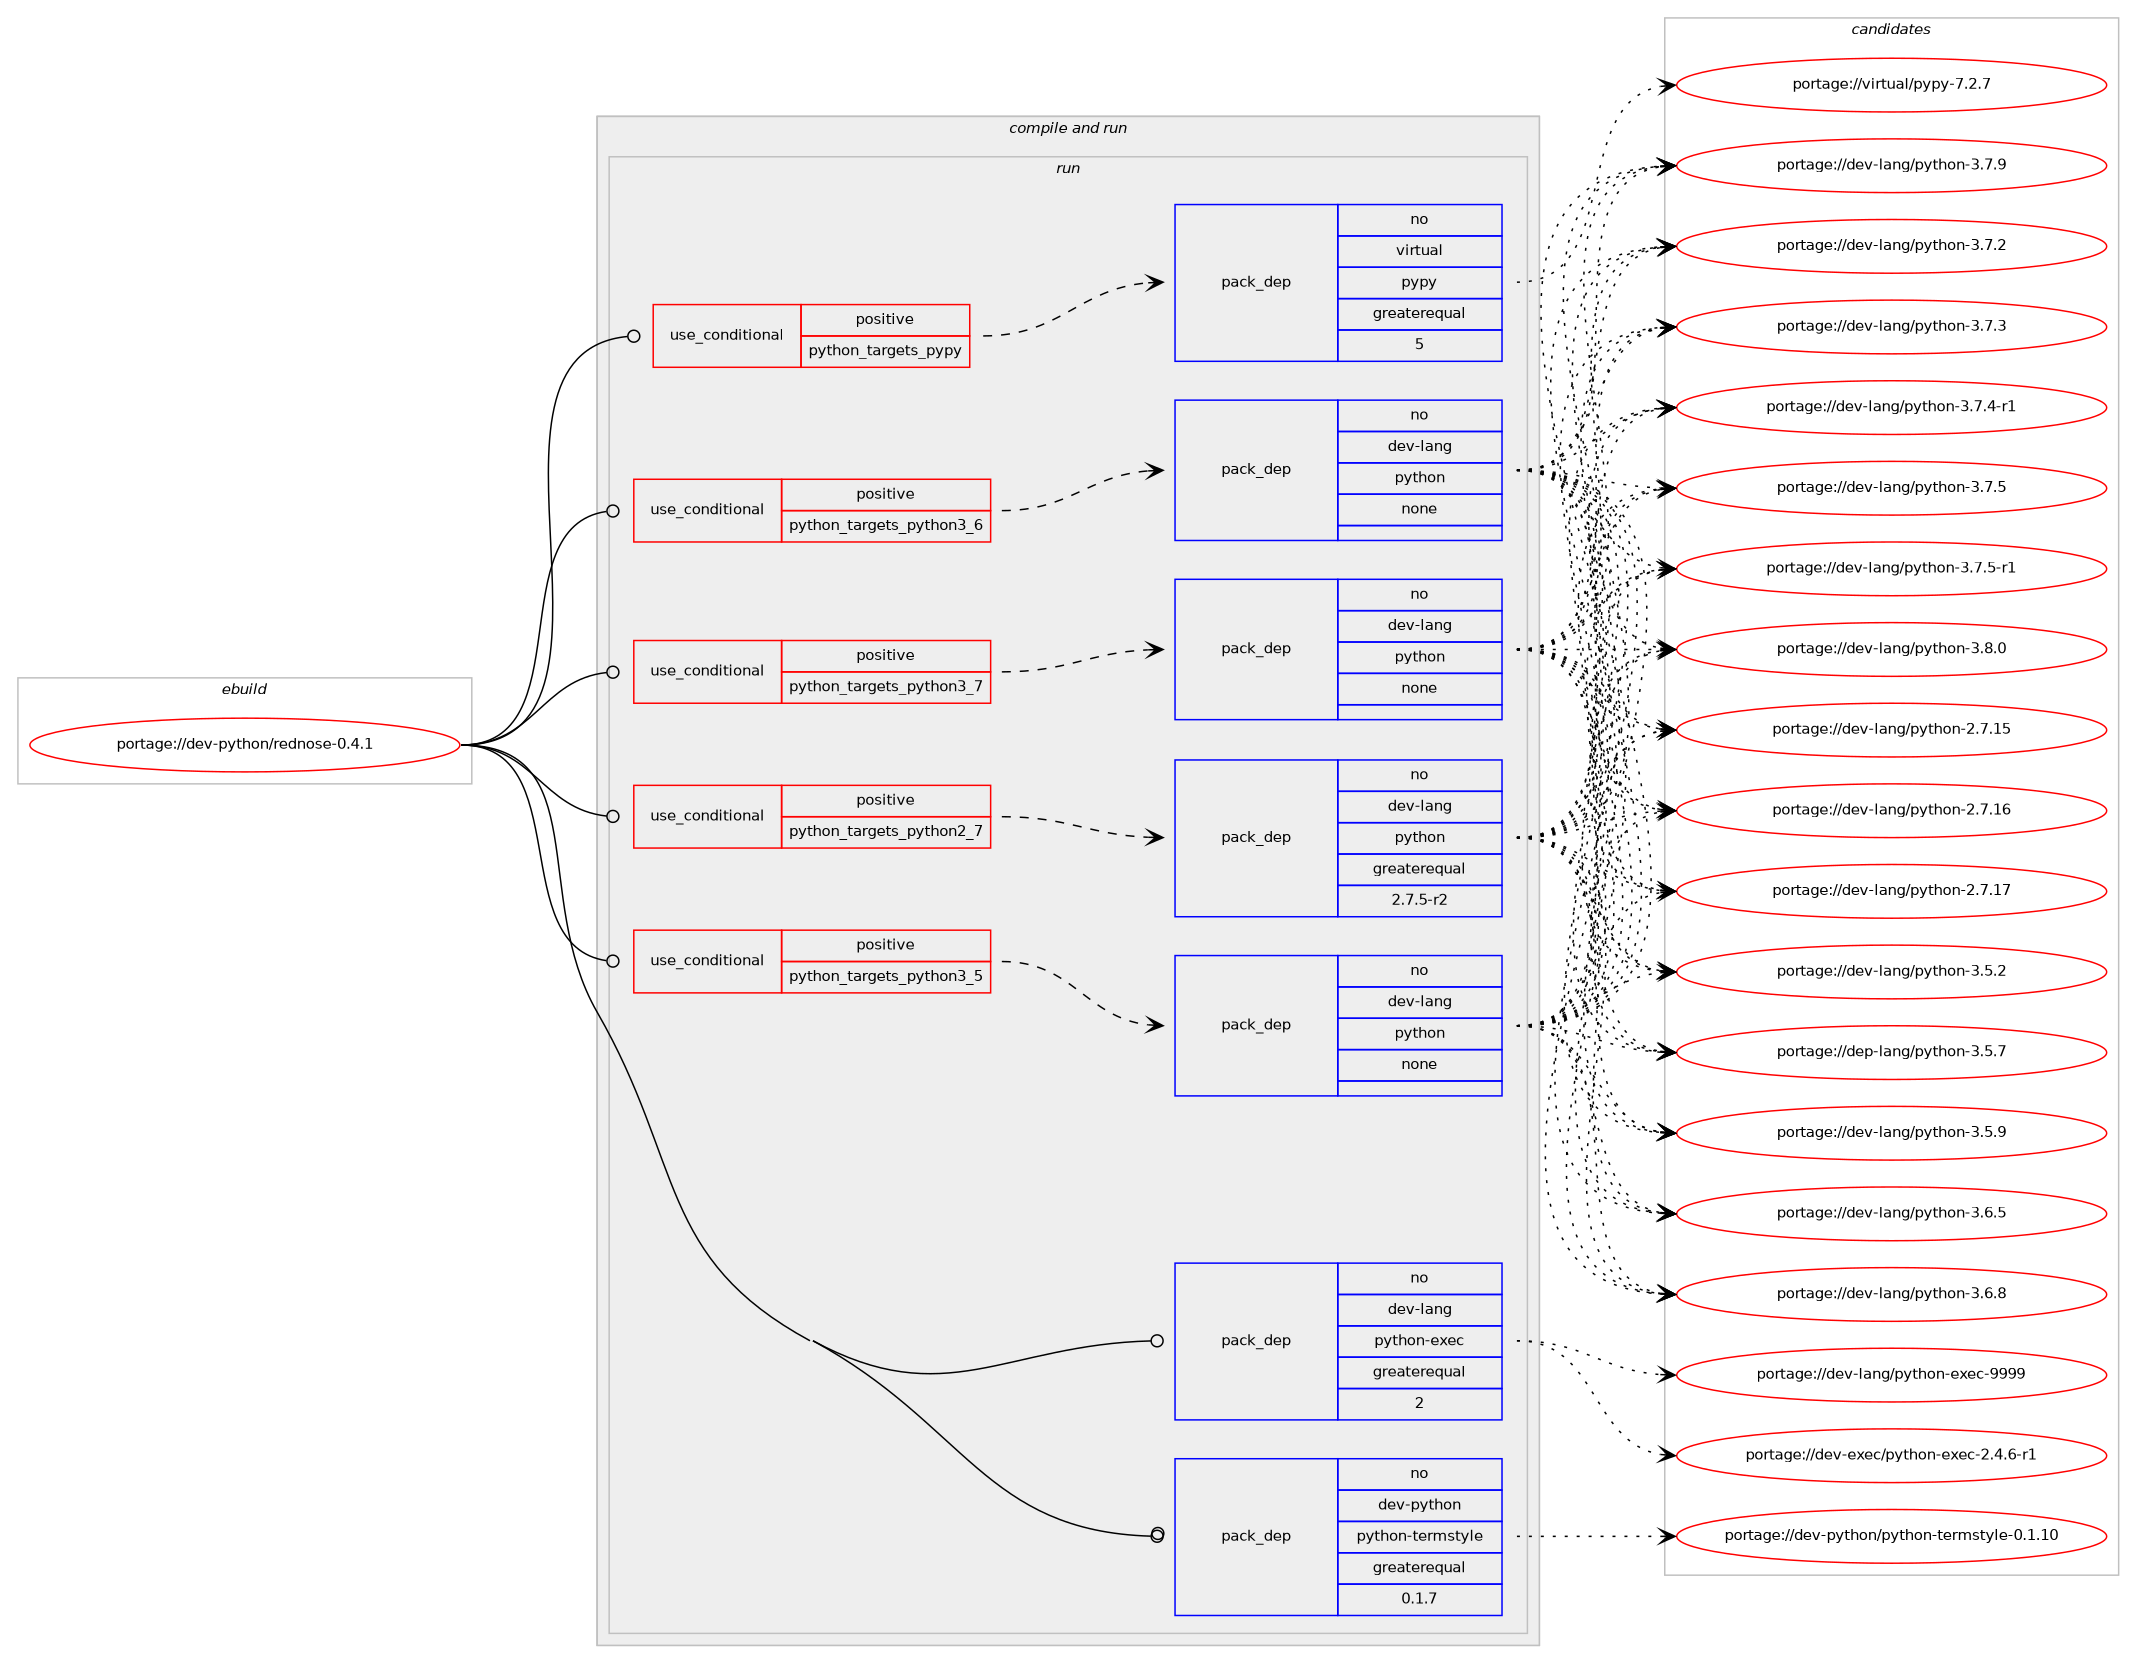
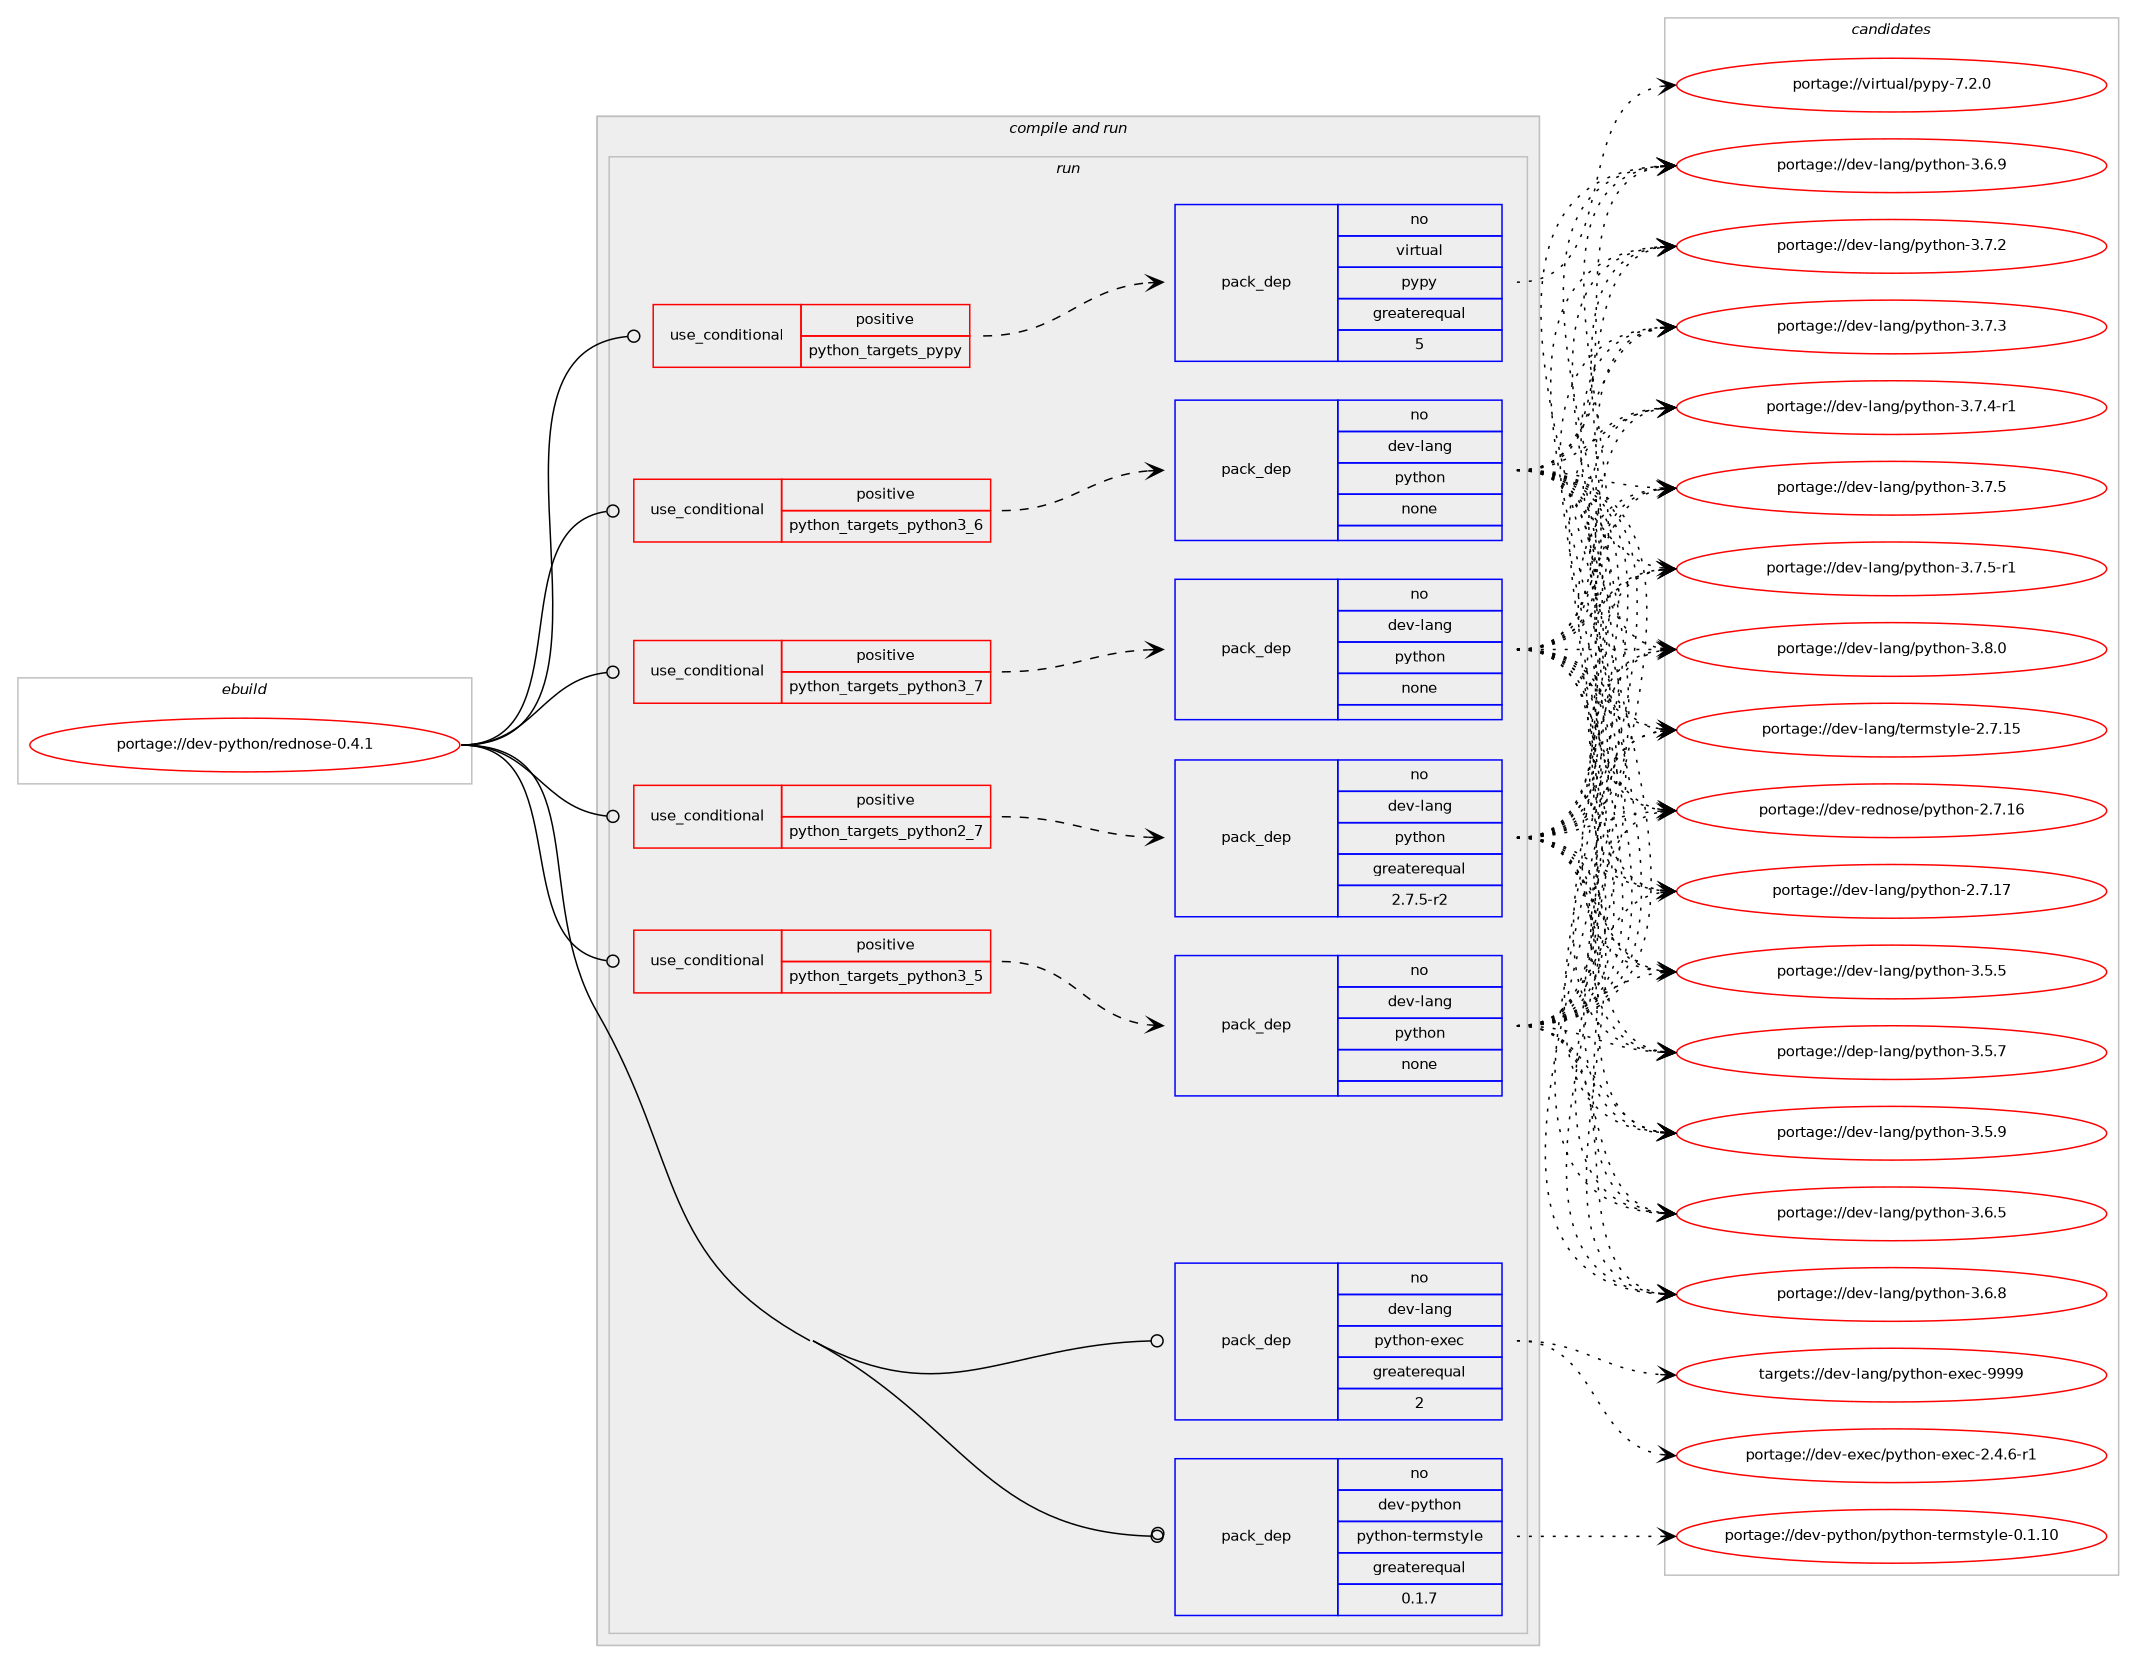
(1892, 85) -> (1892, 85)
(1892, 166) -> (1892, 166)
(1892, 730) -> (1892, 730)
(1892, 811) -> (1892, 811)
(1892, 972) -> (1892, 972)
(1892, 1375) -> (1892, 1375)
